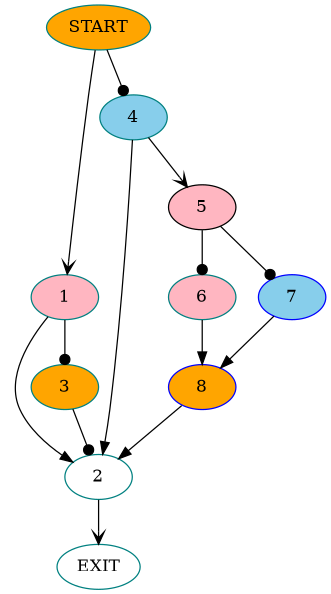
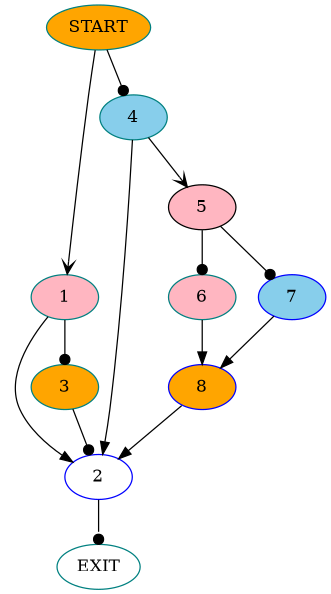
(99, 477) -> (99, 477)
(99, 516) -> (99, 516)
